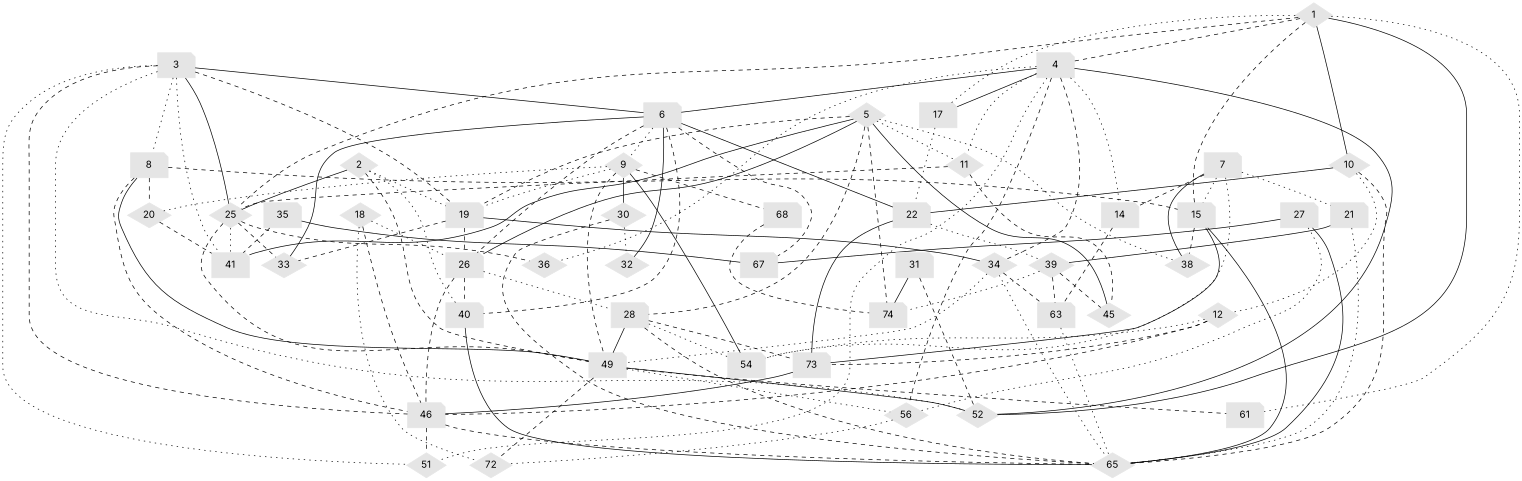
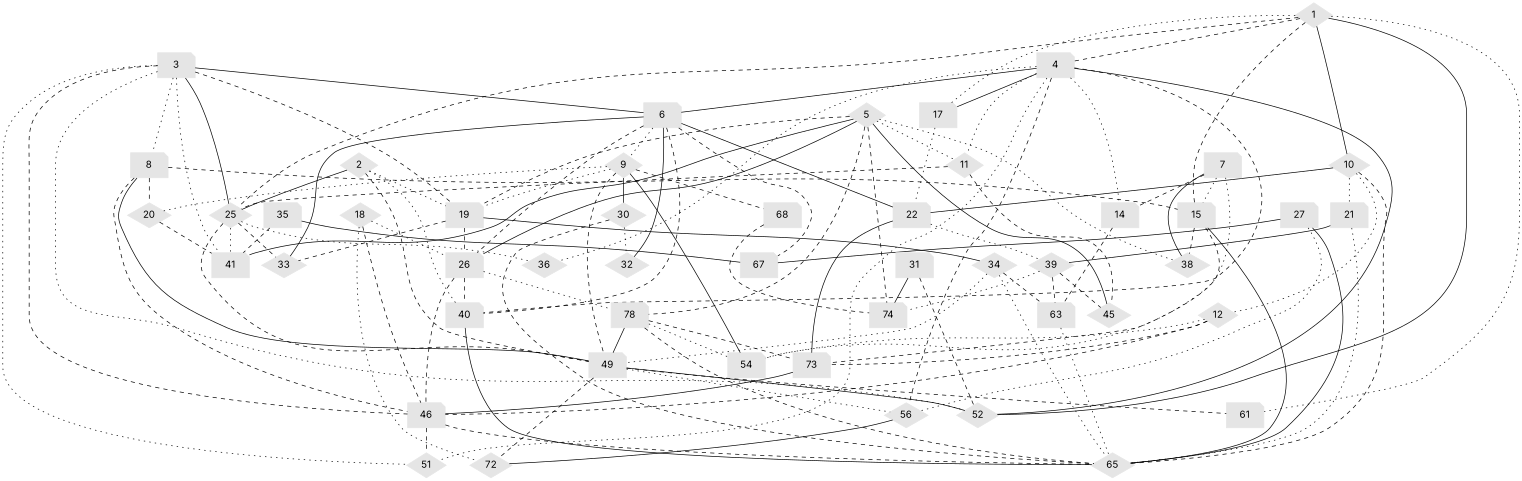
(1079, 186) -> (1021, 294)
(1286, 188) -> (1349, 190)
(436, 247) -> (436, 247)
(630, 315) -> (630, 315)
(1023, 342) -> (1023, 342)
(712, 448) -> (712, 448)
